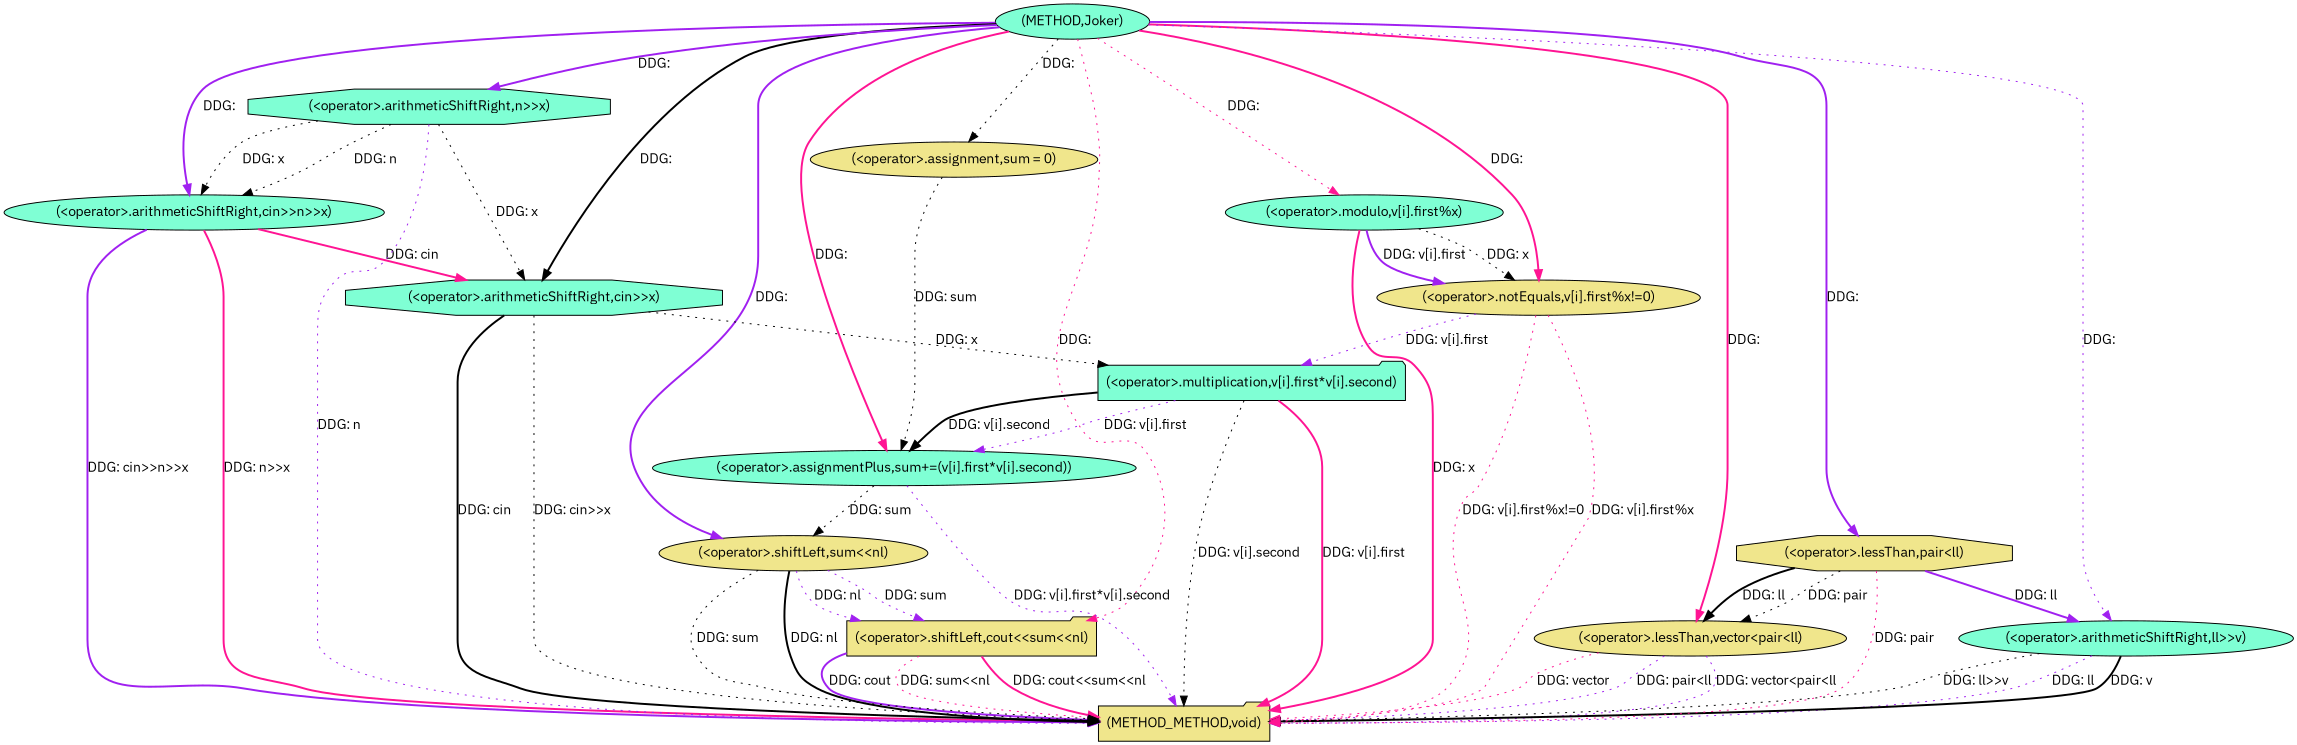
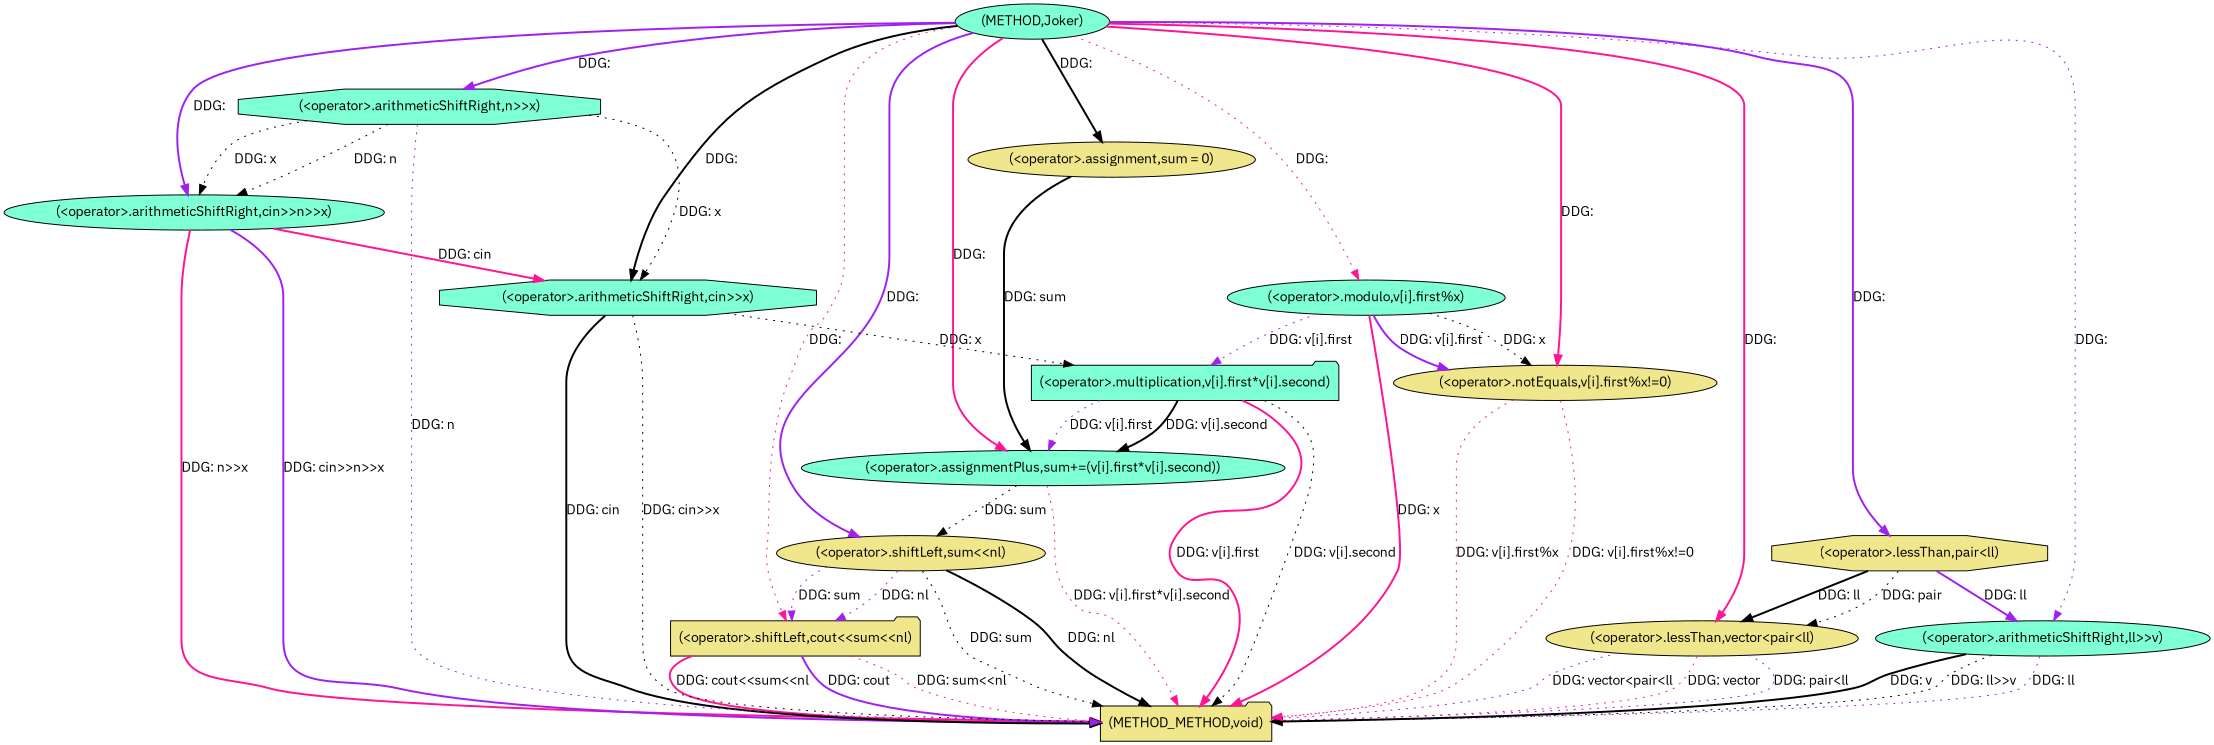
(1017, 87) -> (1069, 86)
(915, 307) -> (1004, 296)
(1393, 336) -> (1267, 334)
(1031, 610) -> (1081, 610)
(1626, 717) -> none
